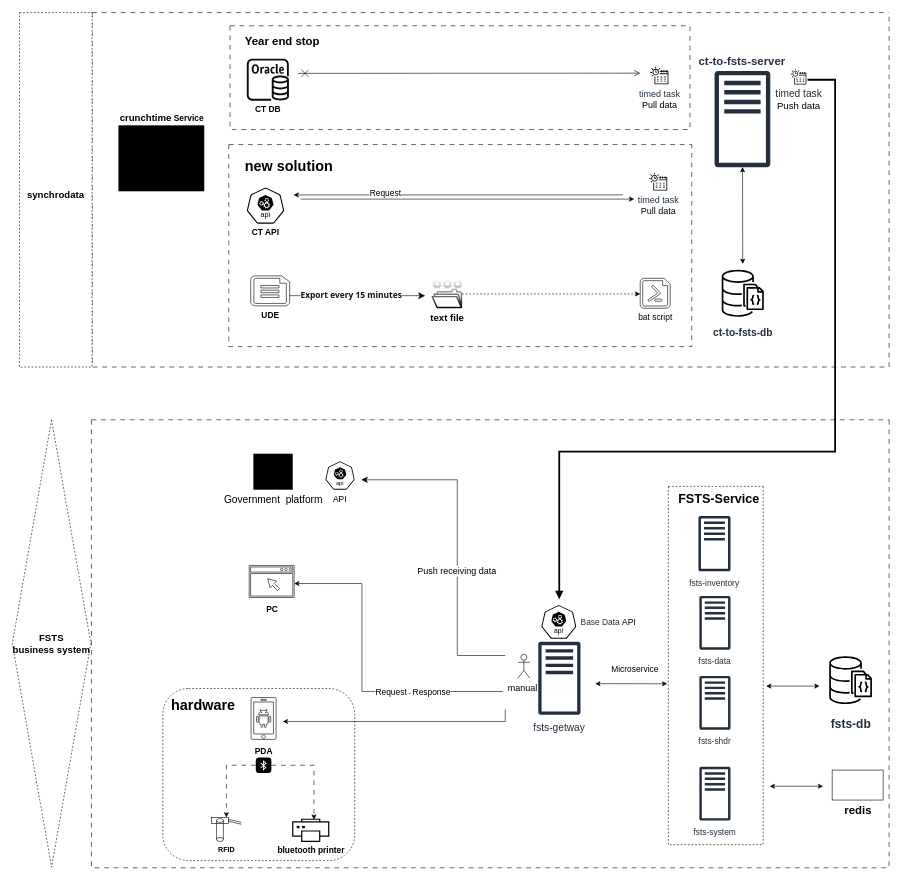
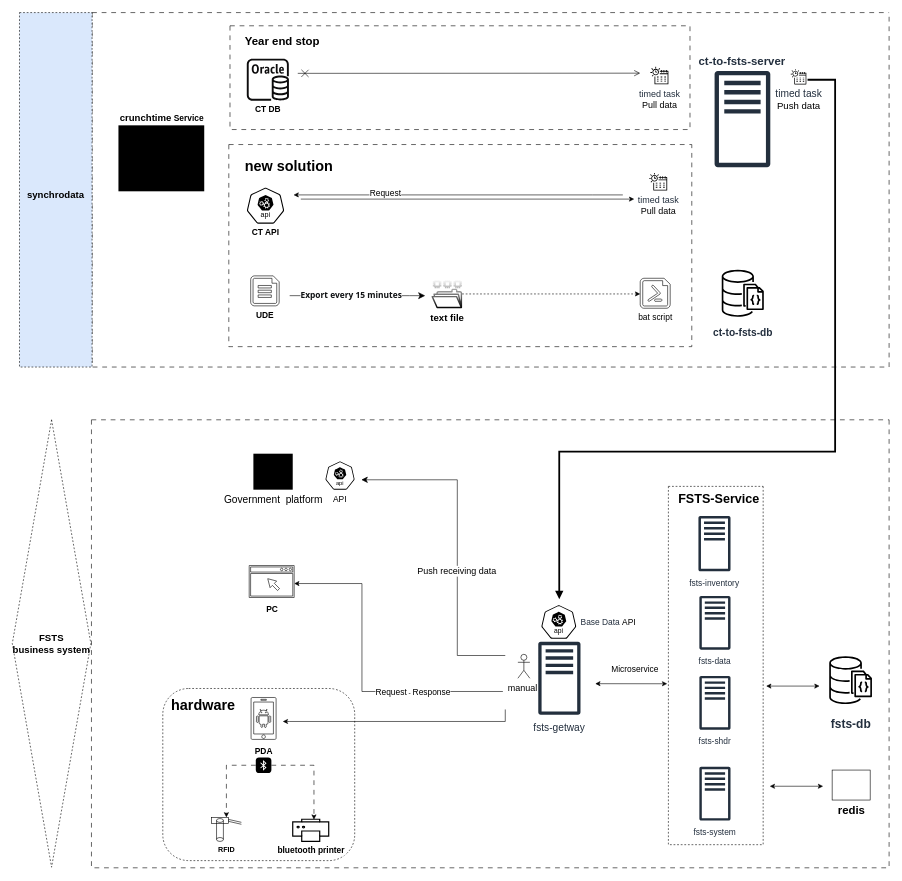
(56, 190) -> (56, 190)
(743, 204) -> none
(270, 291) -> (265, 291)
(858, 785) -> (852, 785)
